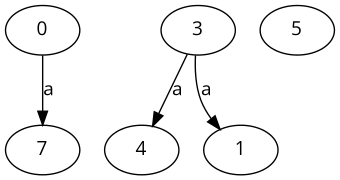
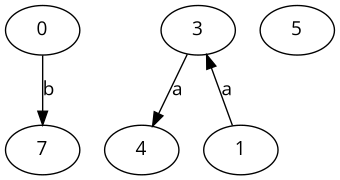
(198, 89) -> (222, 97)
(49, 90) -> (49, 90)
